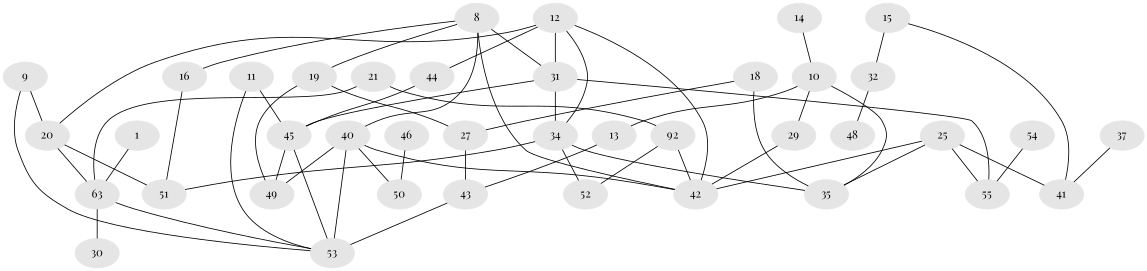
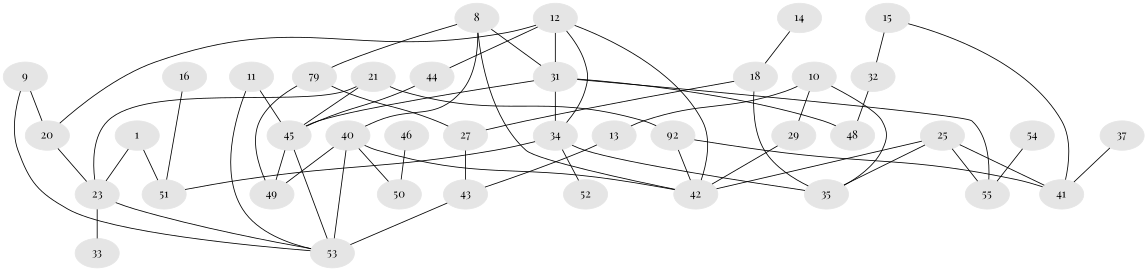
(309, 43) -> none
(807, 47) -> (777, 47)
(314, 77) -> (314, 77)
none -> (728, 98)
none -> (331, 106)
(106, 165) -> (151, 165)
(628, 166) -> (904, 163)
(97, 194) -> (97, 194)
(97, 253) -> (97, 253)
